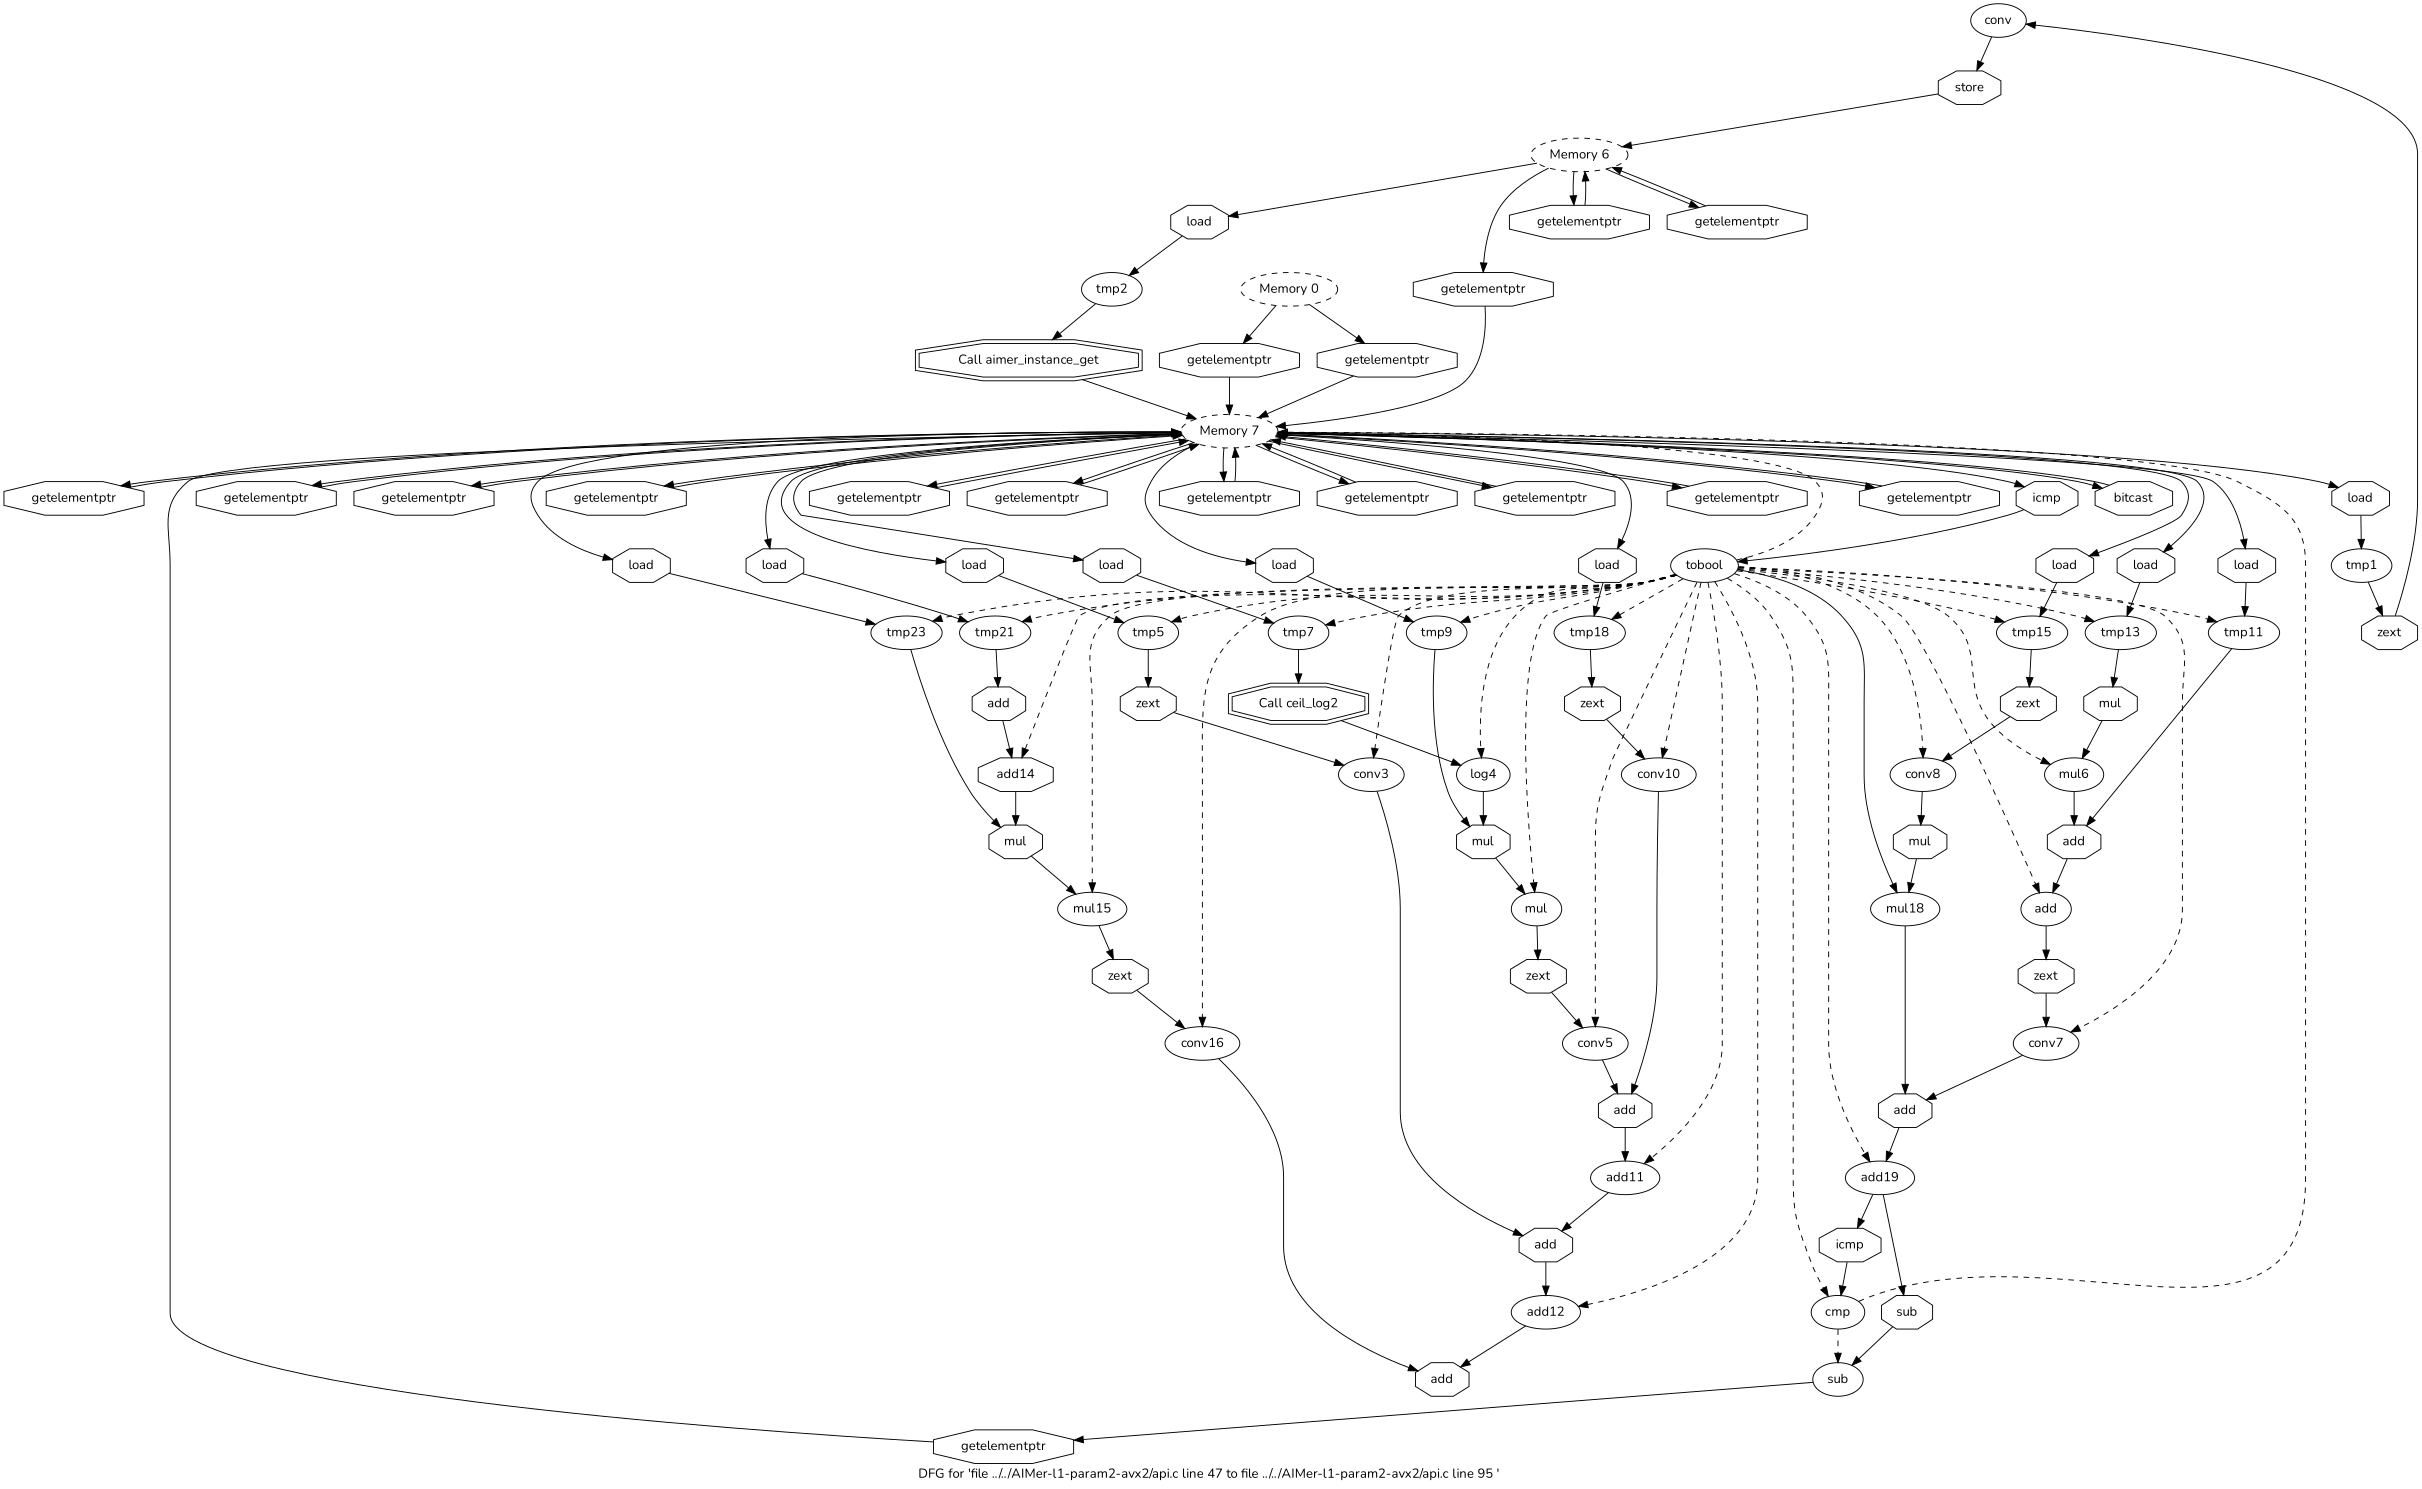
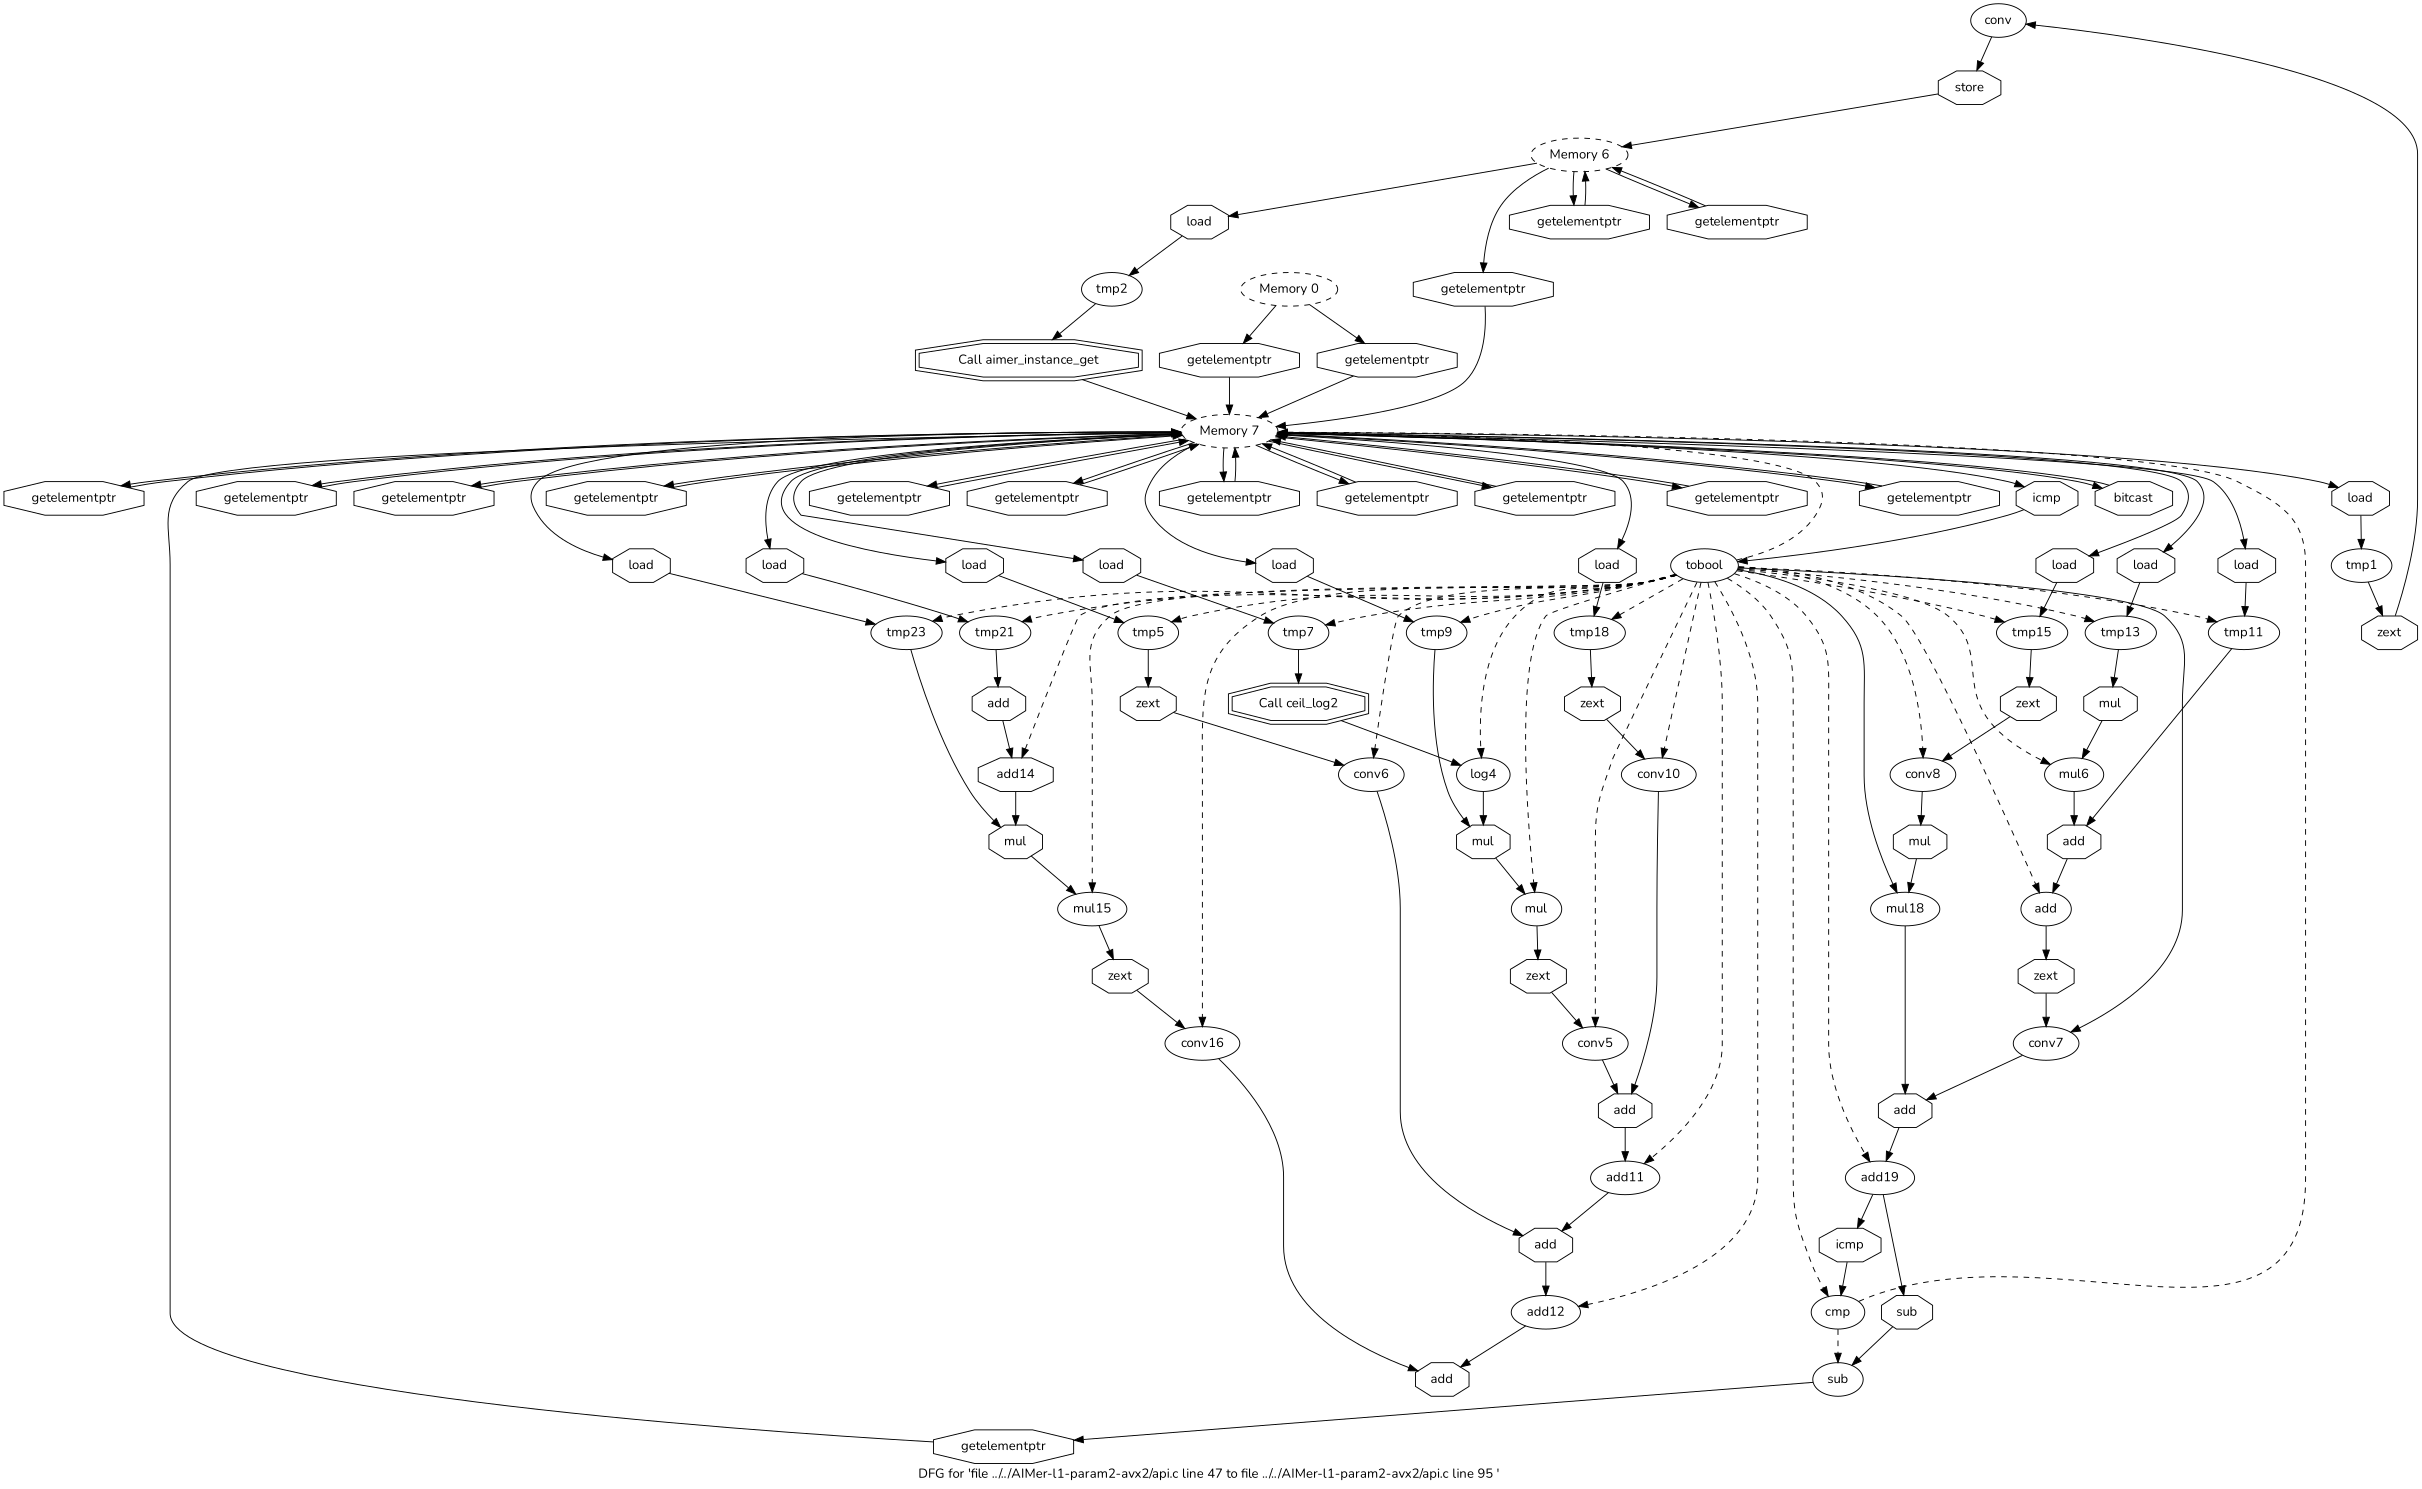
(2176, 629) -> (2176, 629)
(1371, 775) -> (1371, 775)
